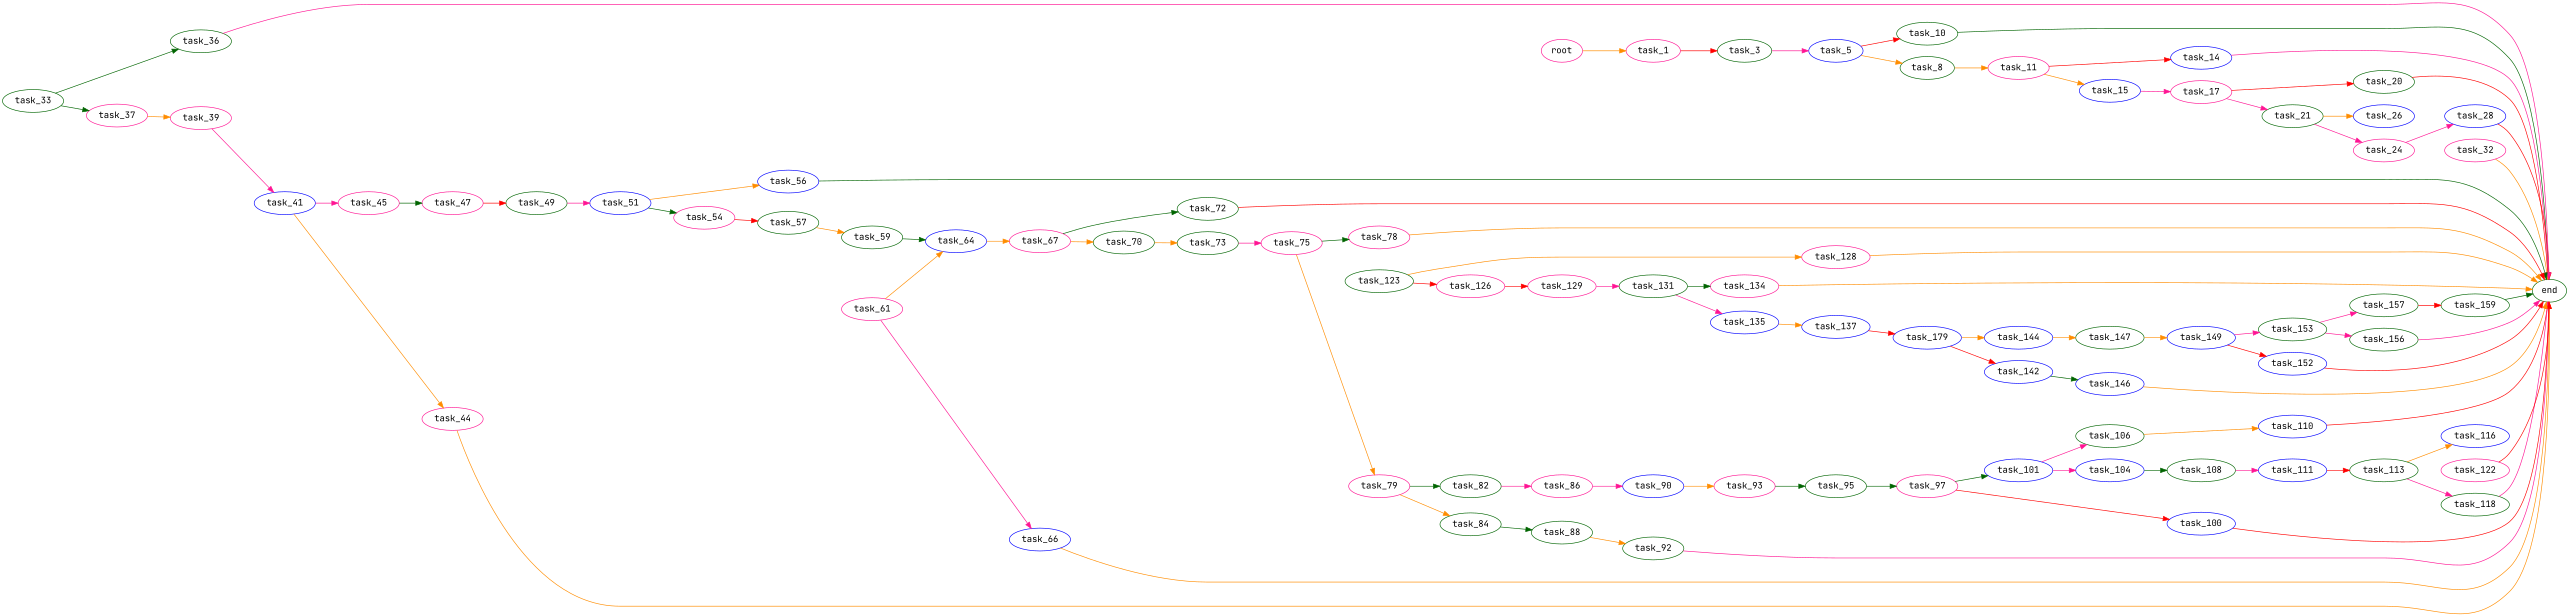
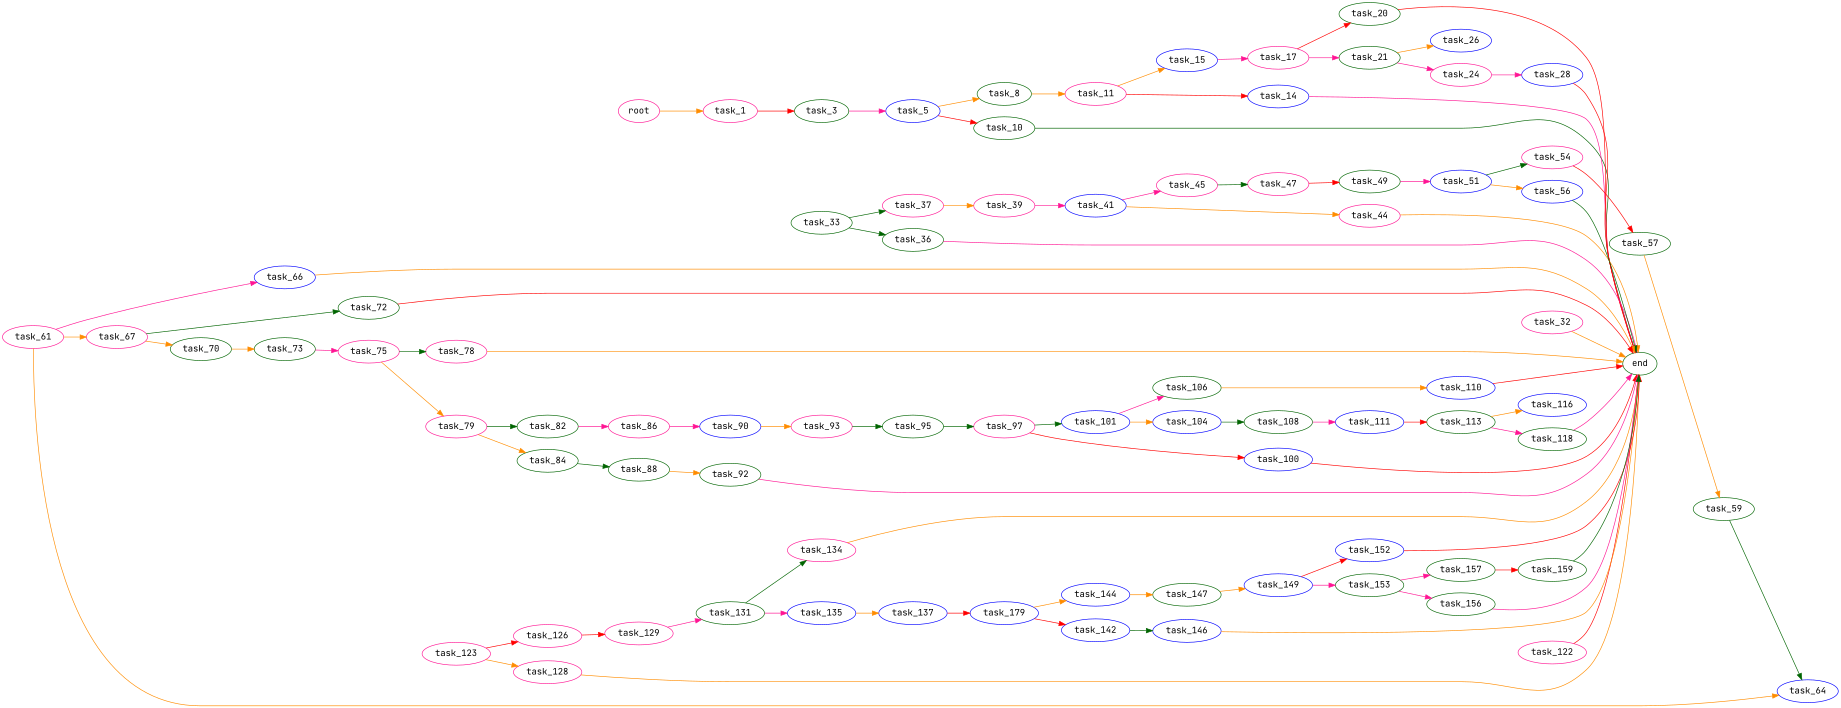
(995, 241) -> (72, 337)
(1379, 281) -> (456, 654)
(2061, 470) -> (1138, 422)
